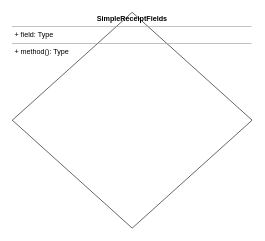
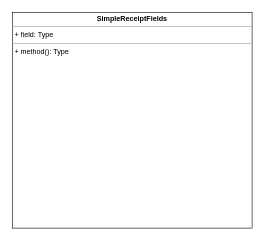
(132, 120) -> (132, 120)
